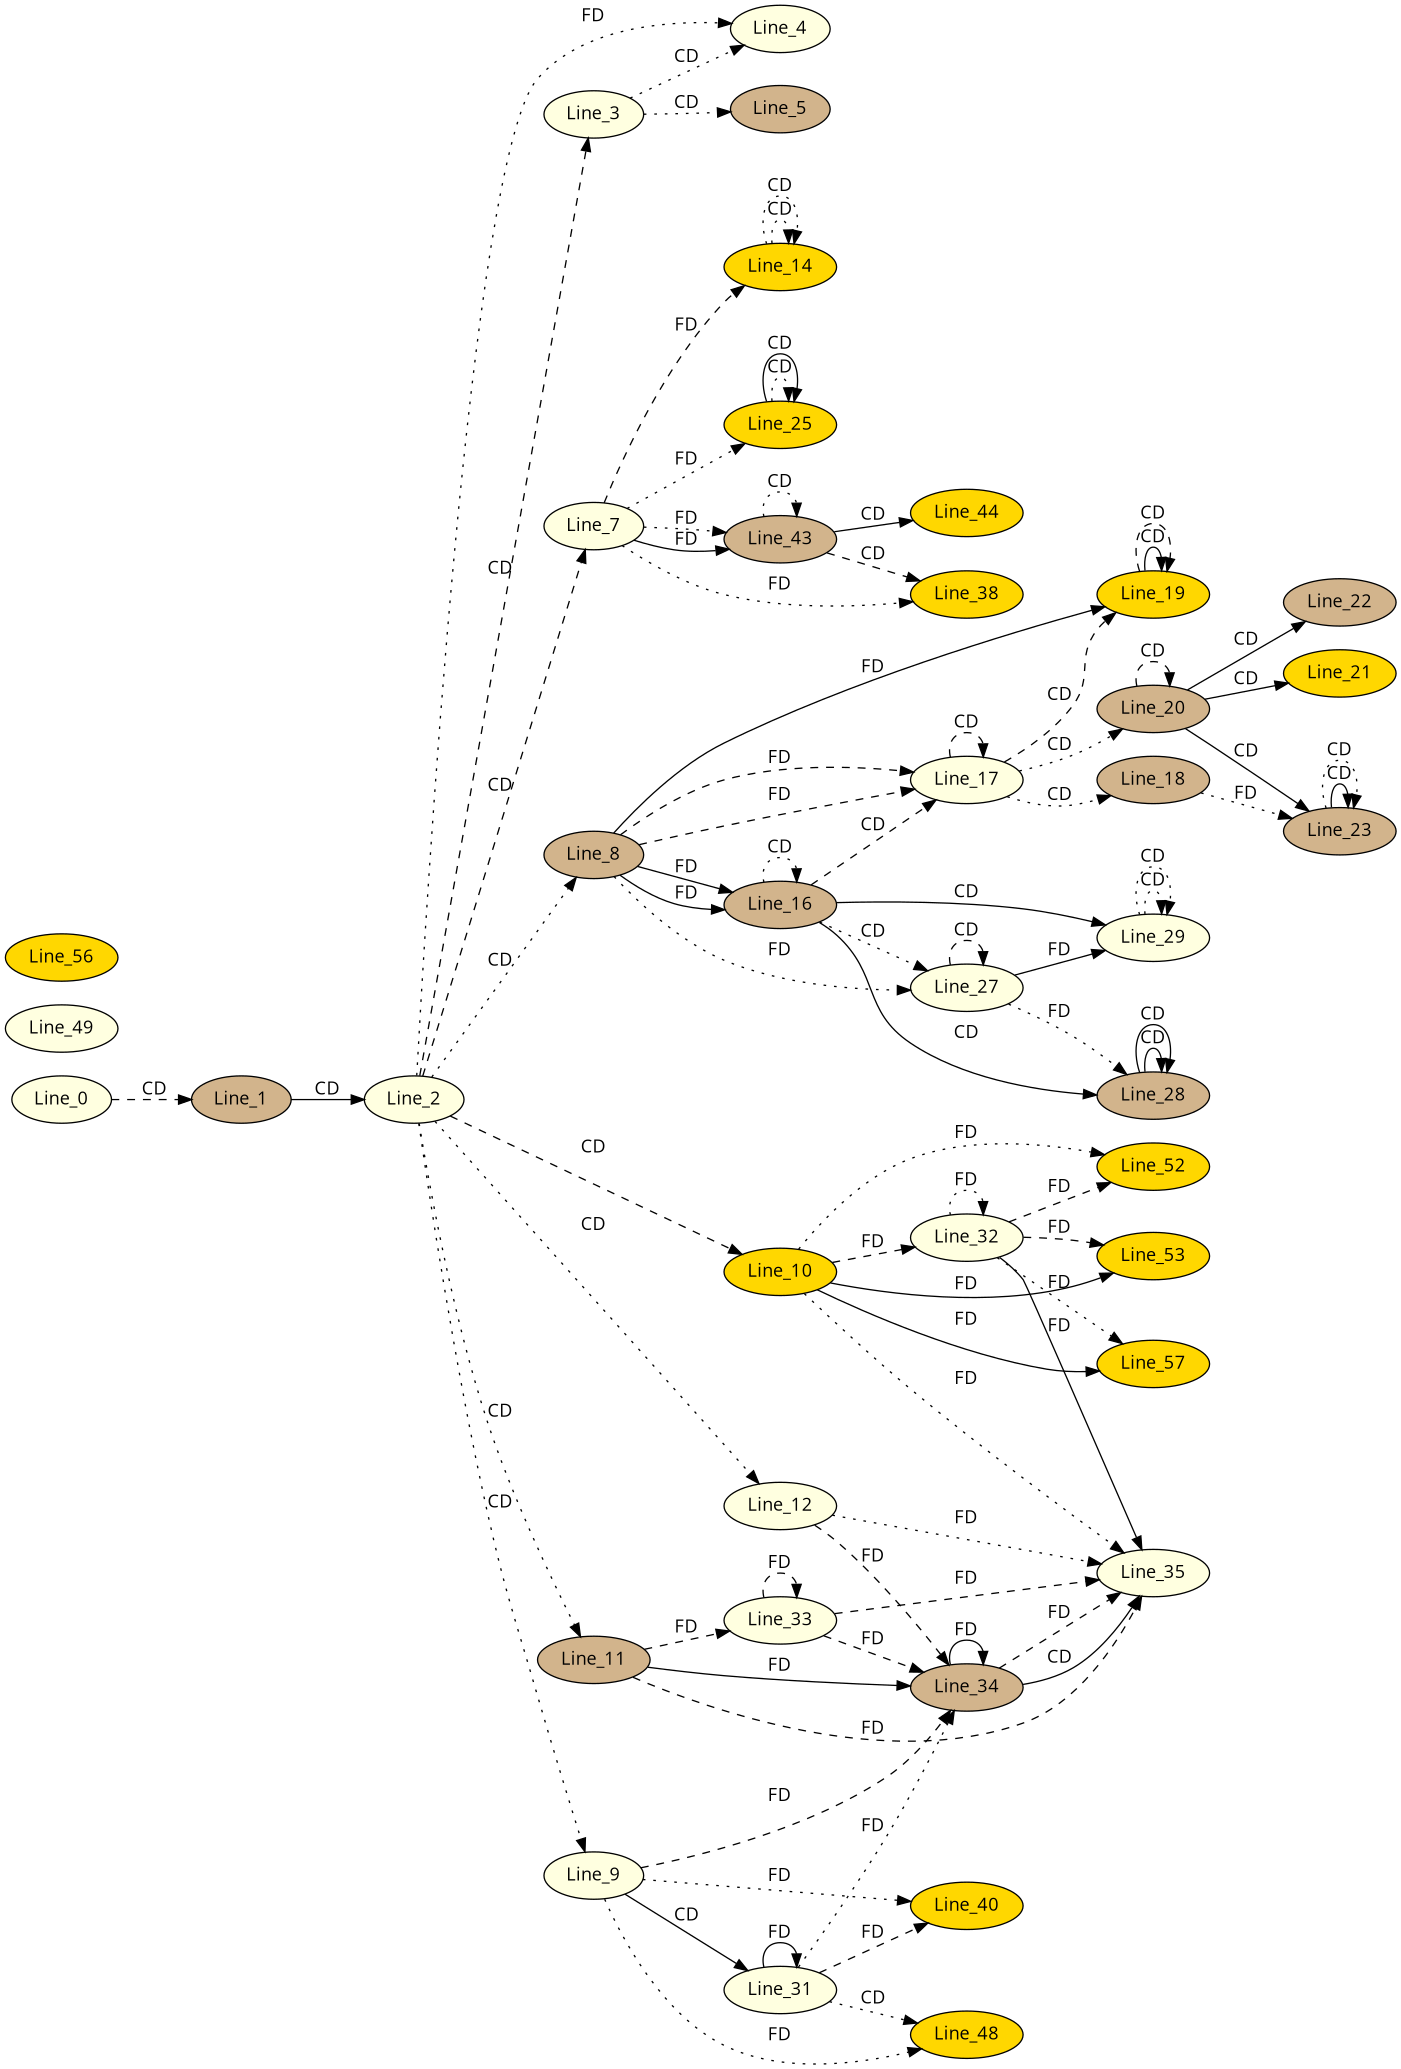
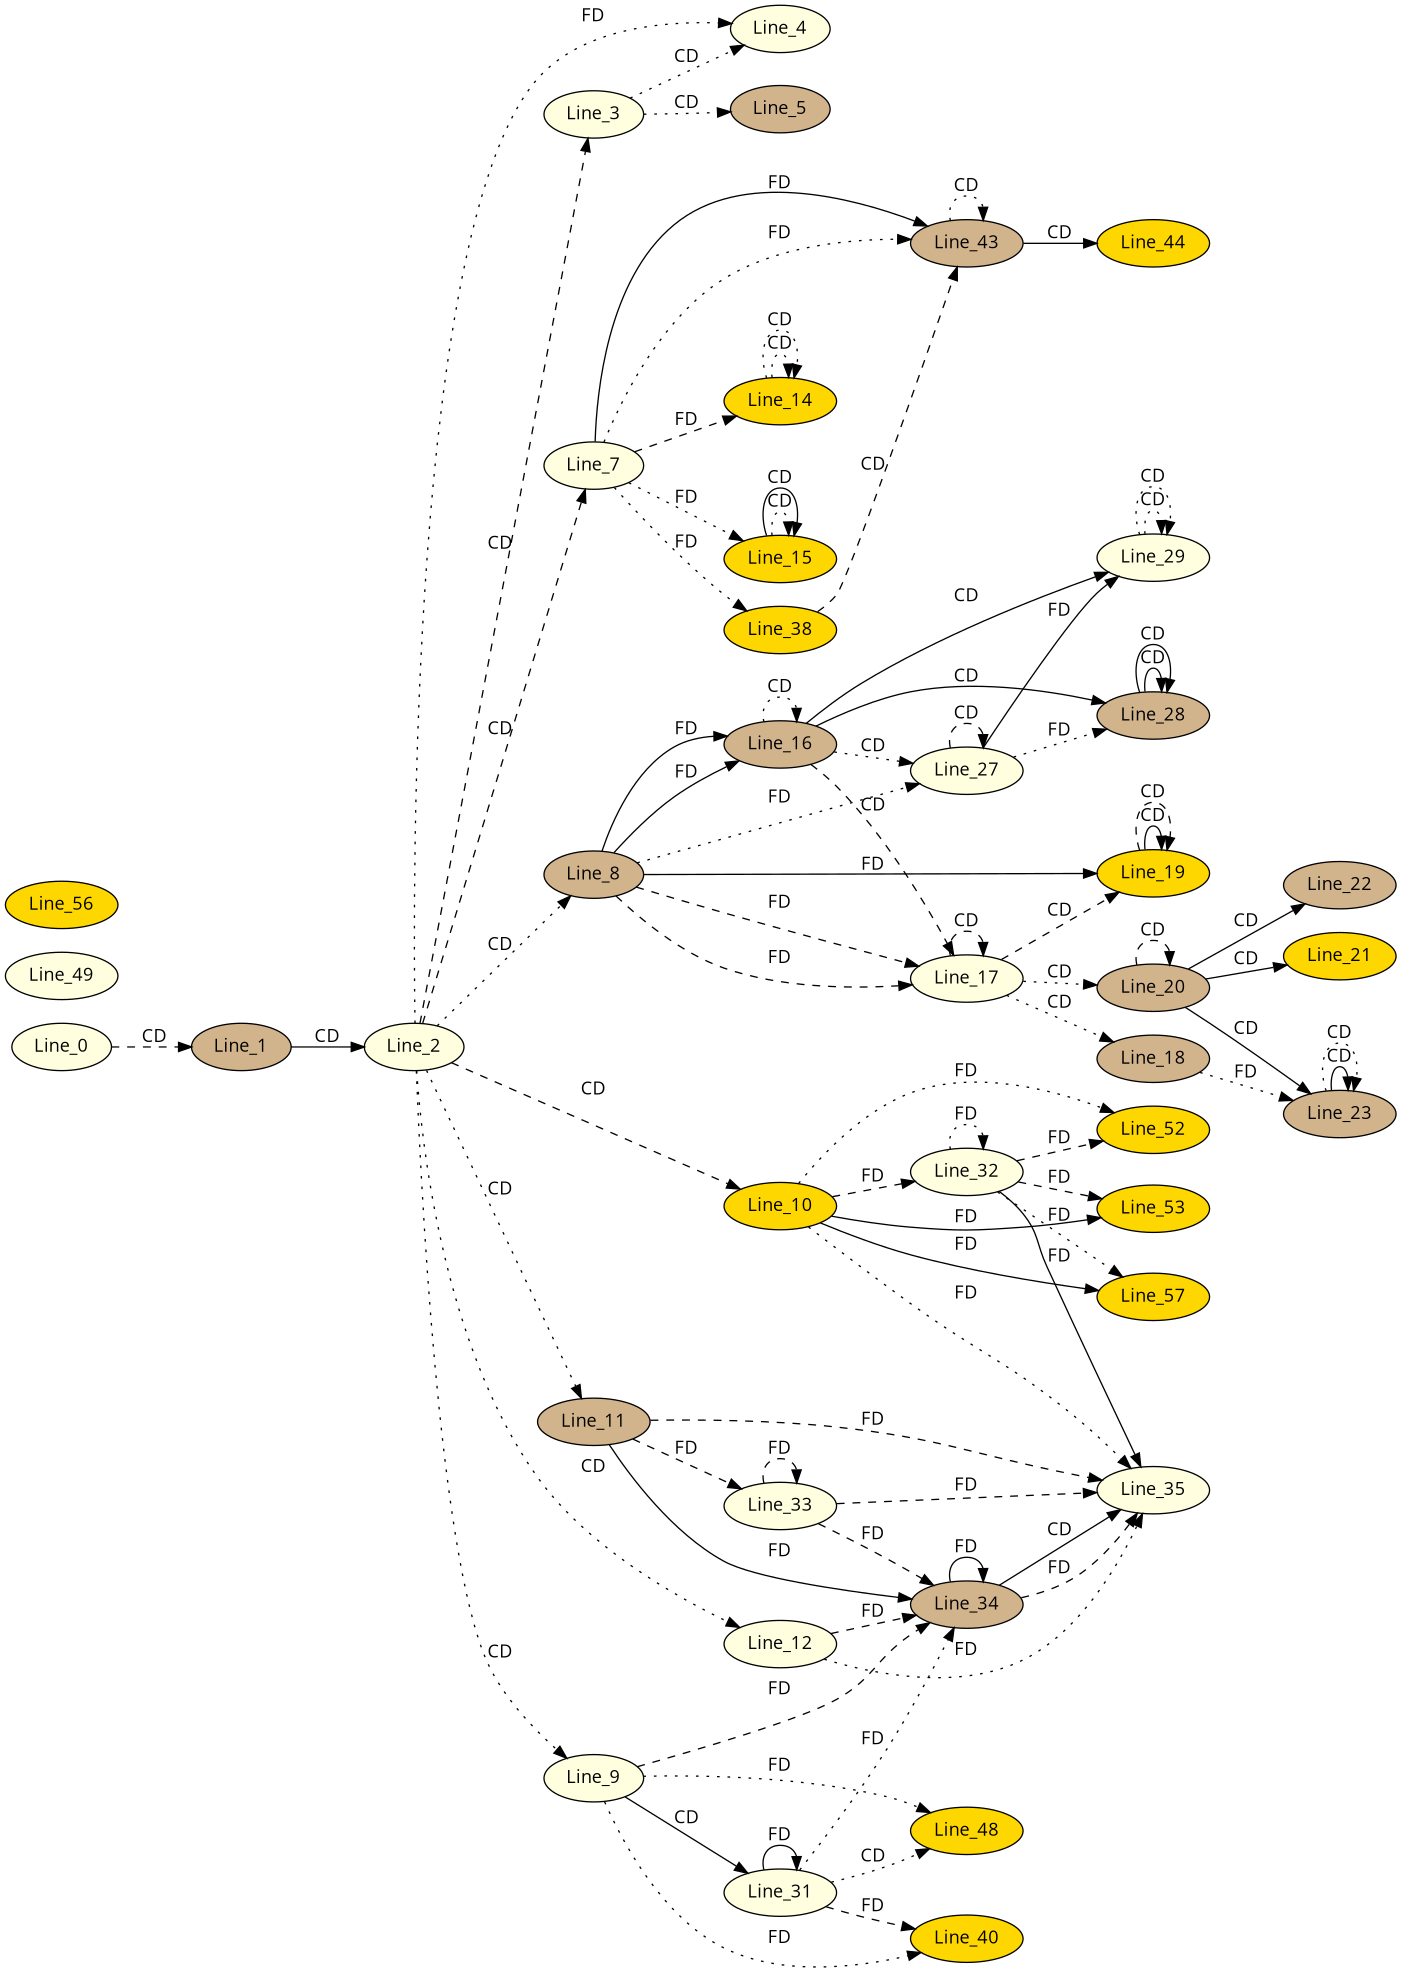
(780, 425) -> (780, 559)
(867, 565) -> (893, 450)
